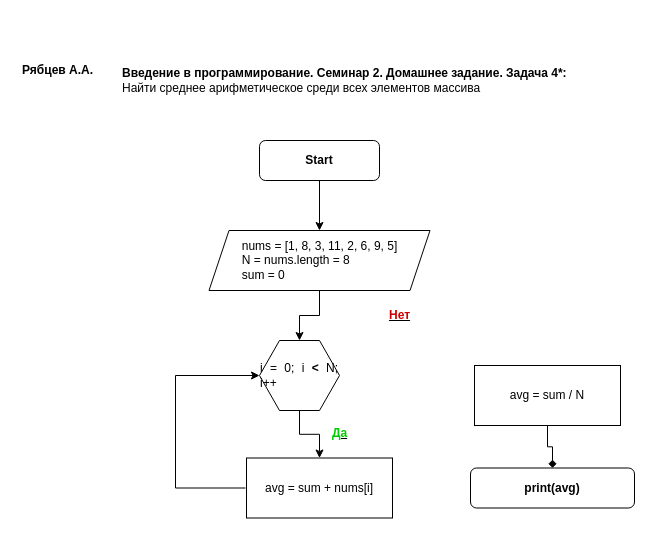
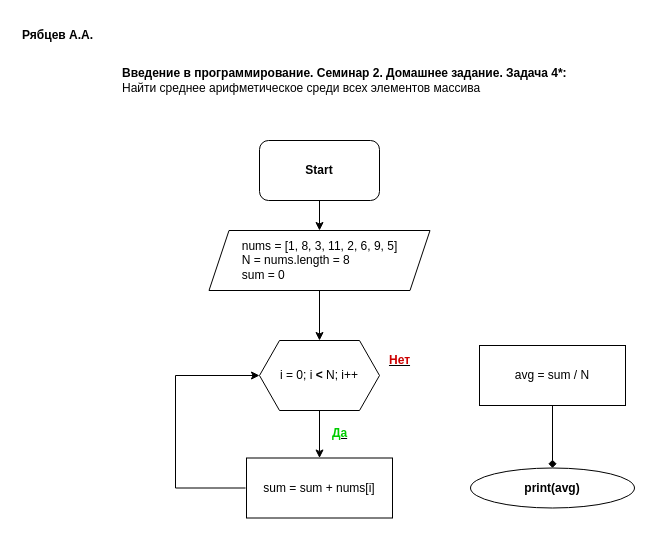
(66, 71) -> (66, 36)
(320, 161) -> (320, 171)
(400, 316) -> (400, 361)
(300, 376) -> (320, 376)
(548, 396) -> (553, 376)
(553, 488) -> (553, 488)
(320, 489) -> (320, 489)
